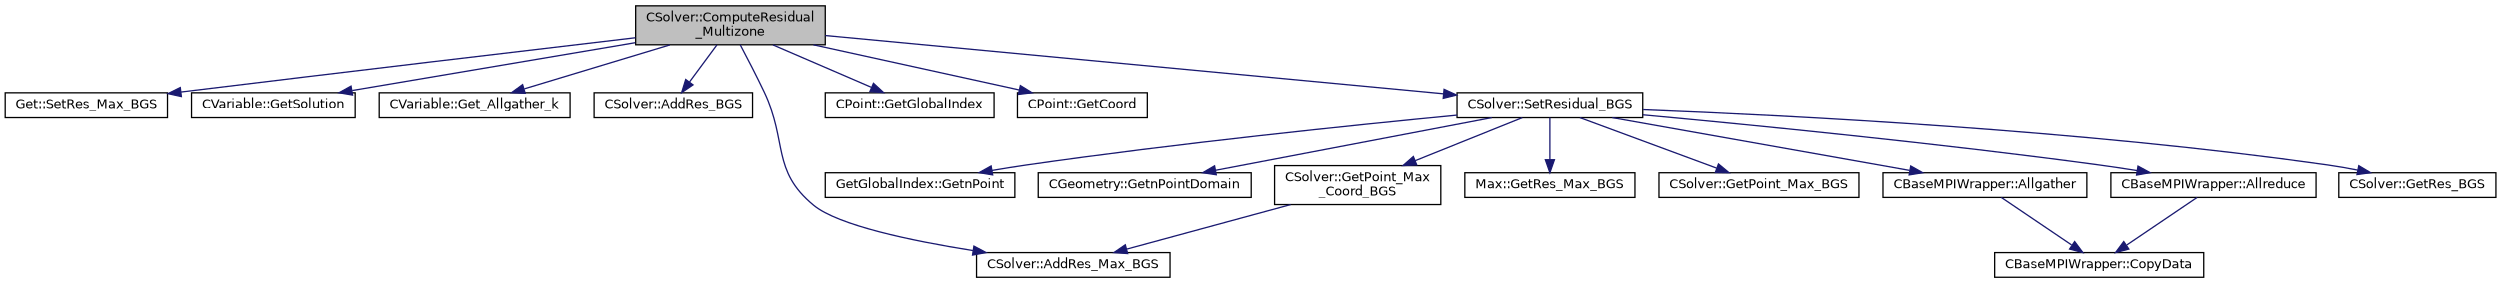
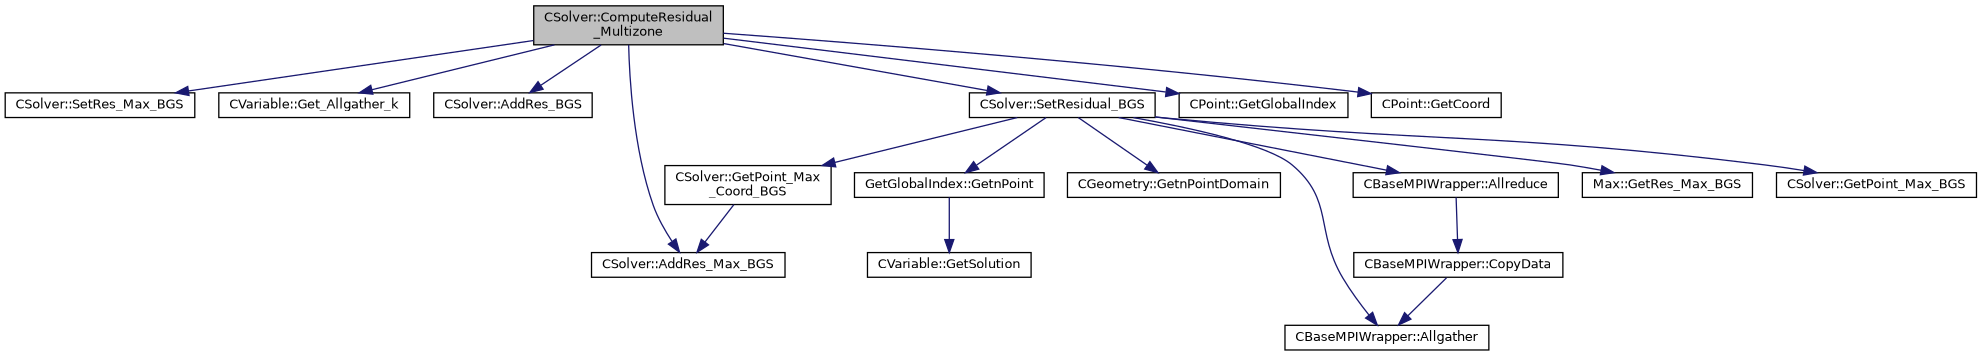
(494, 67) -> (949, 218)
(86, 105) -> (100, 105)
(2417, 185) -> none
(2036, 221) -> (1427, 297)
